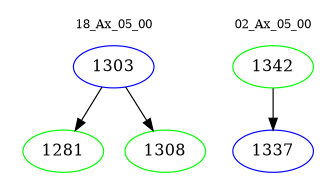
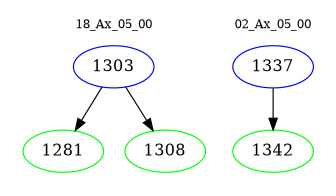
(273, 103) -> (273, 103)
